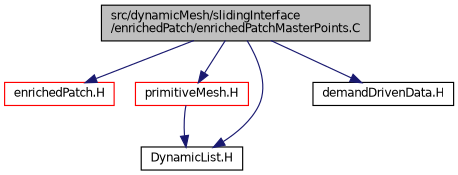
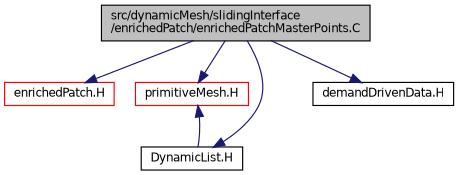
(184, 121) -> (200, 132)
